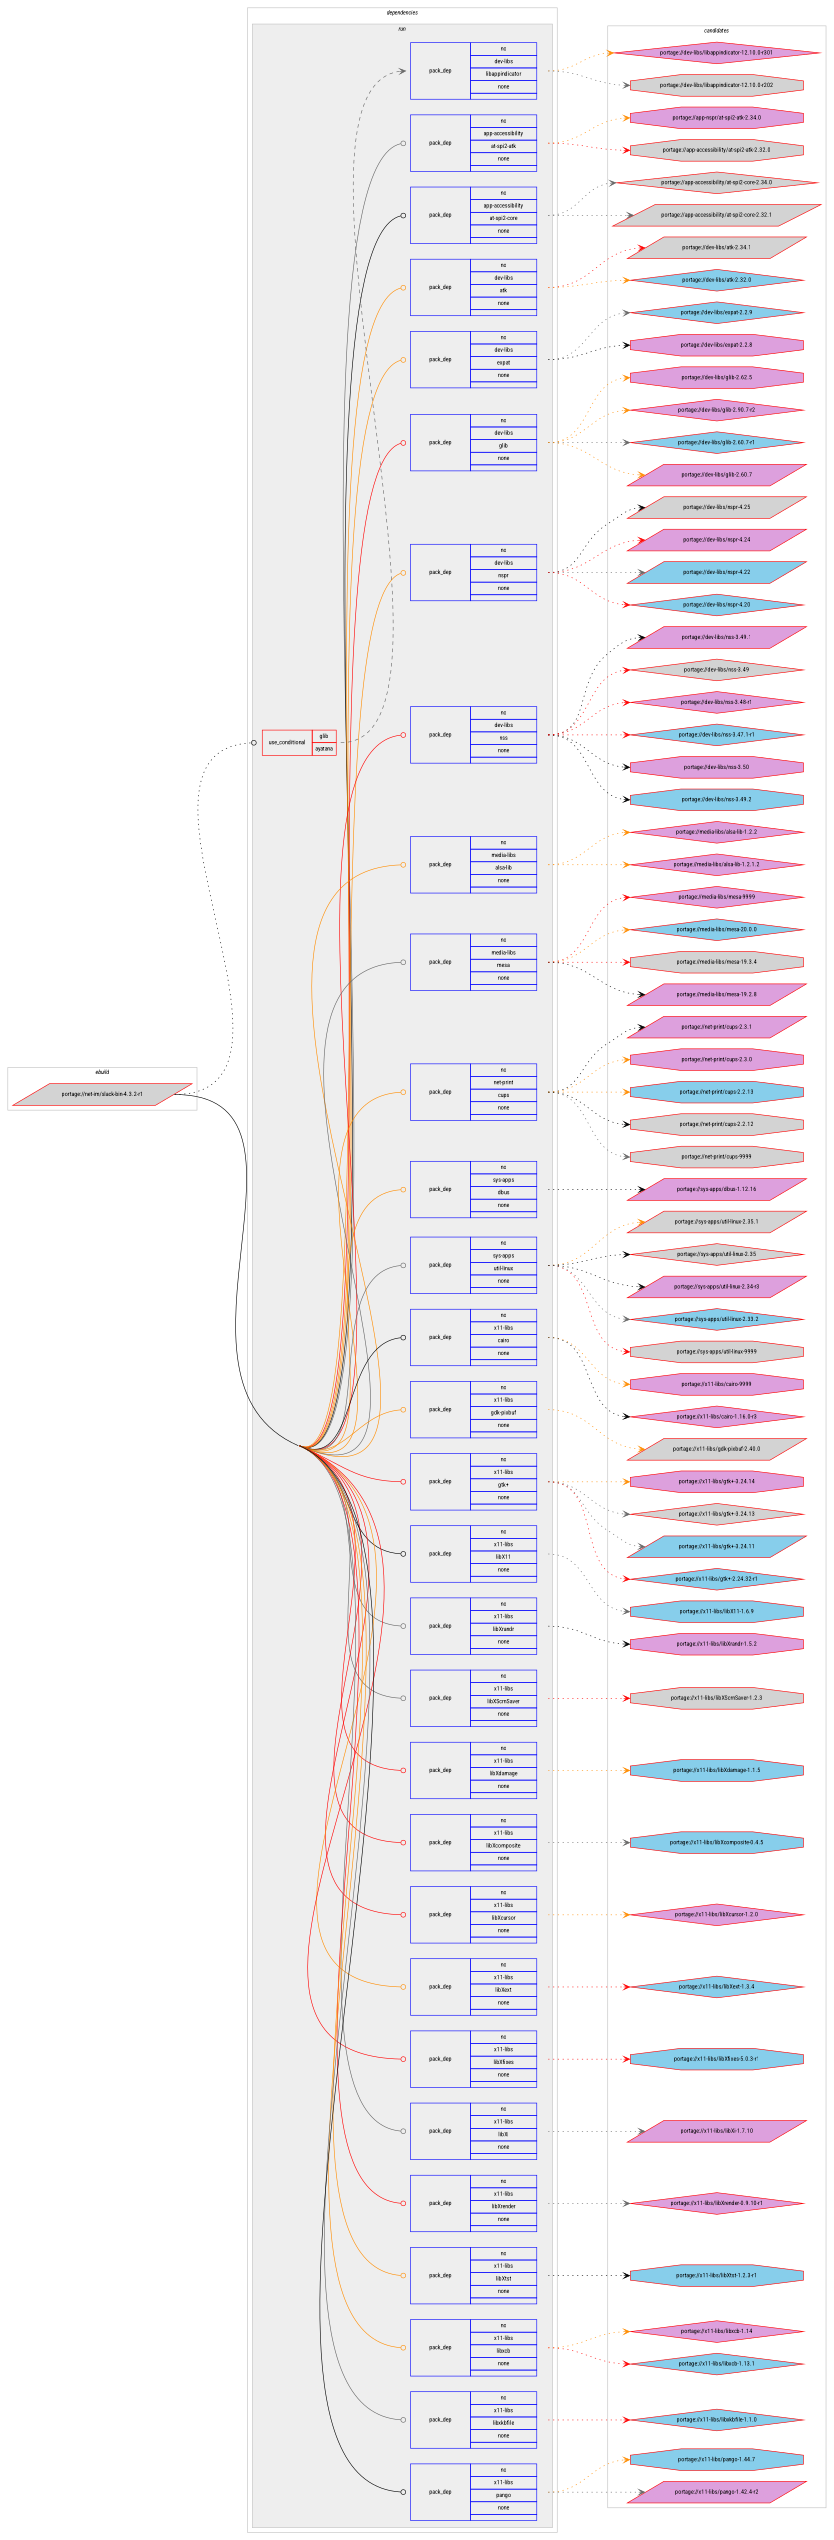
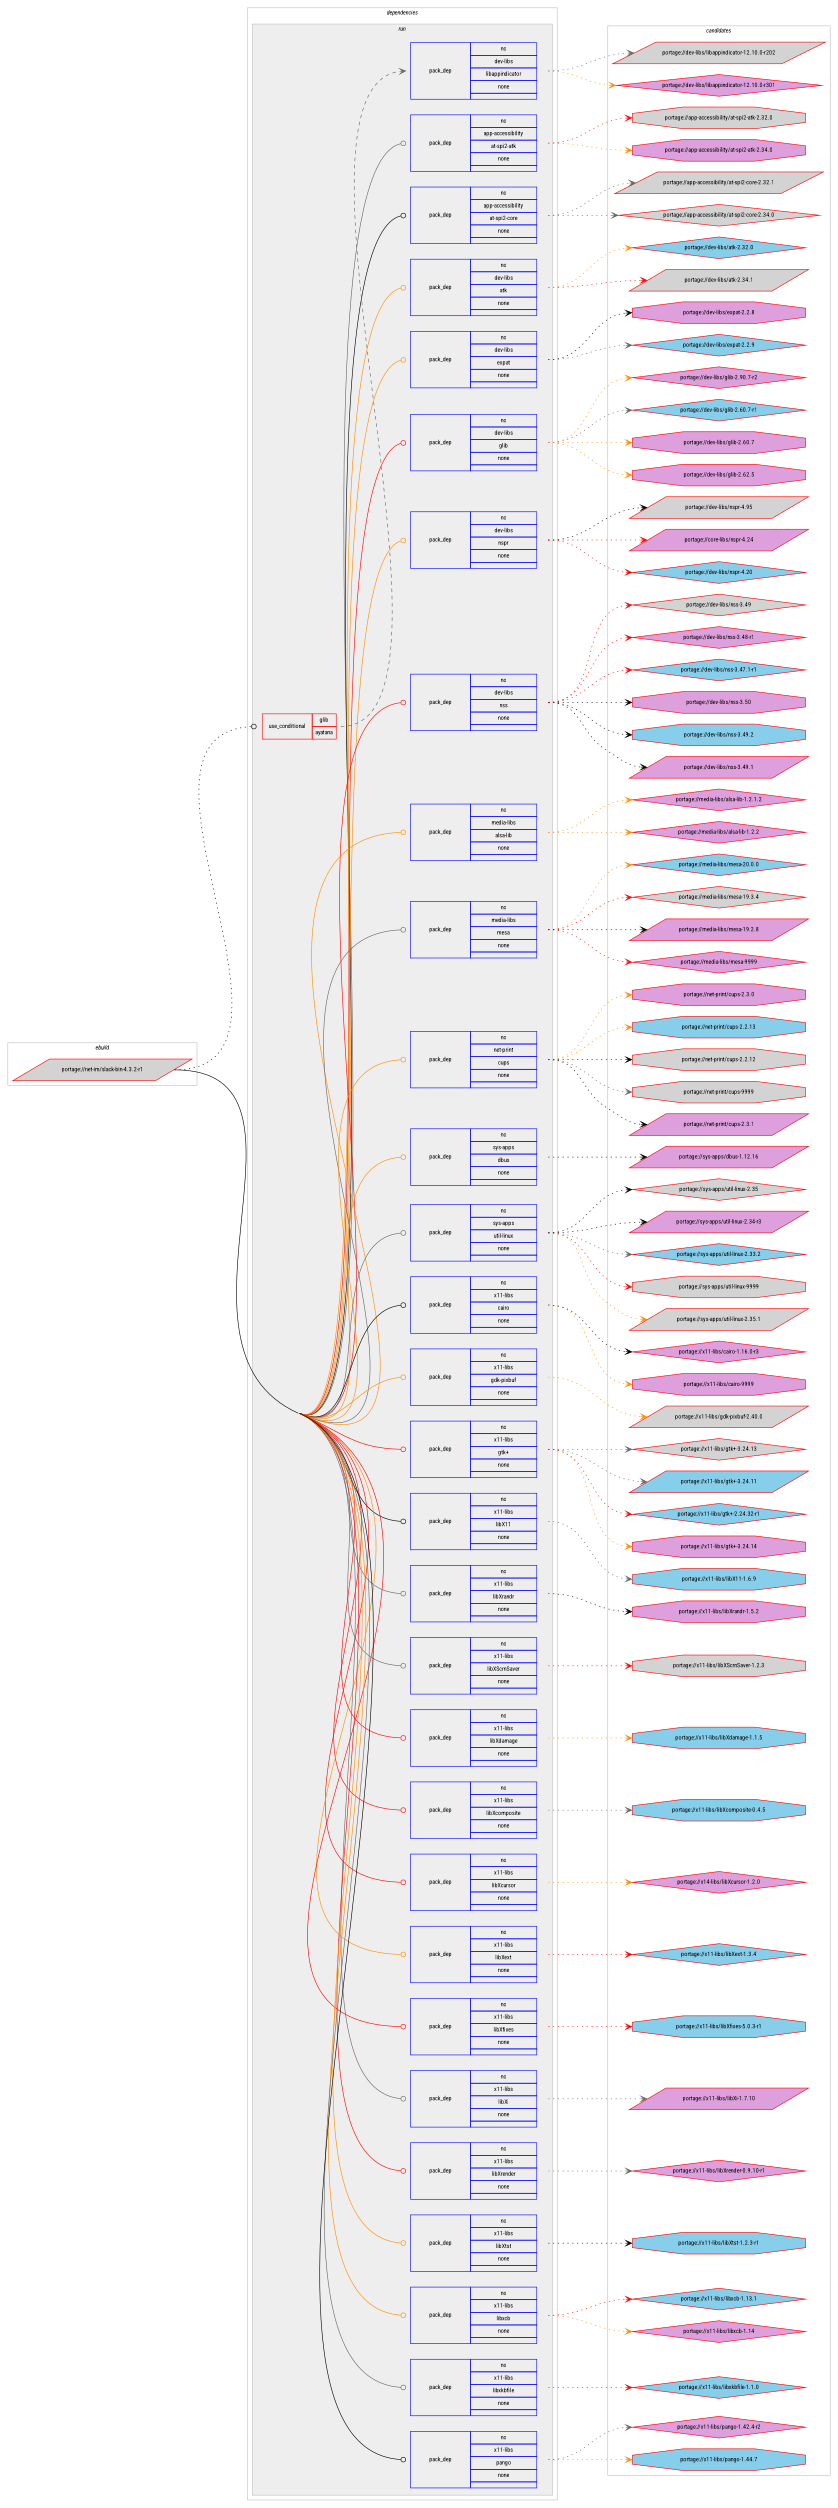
(717, 85) -> (719, 53)
(717, 118) -> (719, 150)
(717, 475) -> (719, 443)
(717, 508) -> (719, 508)
(717, 540) -> (719, 540)
(717, 573) -> none
(717, 962) -> (719, 897)
(717, 1915) -> (719, 1882)
(717, 2492) -> (719, 2427)
